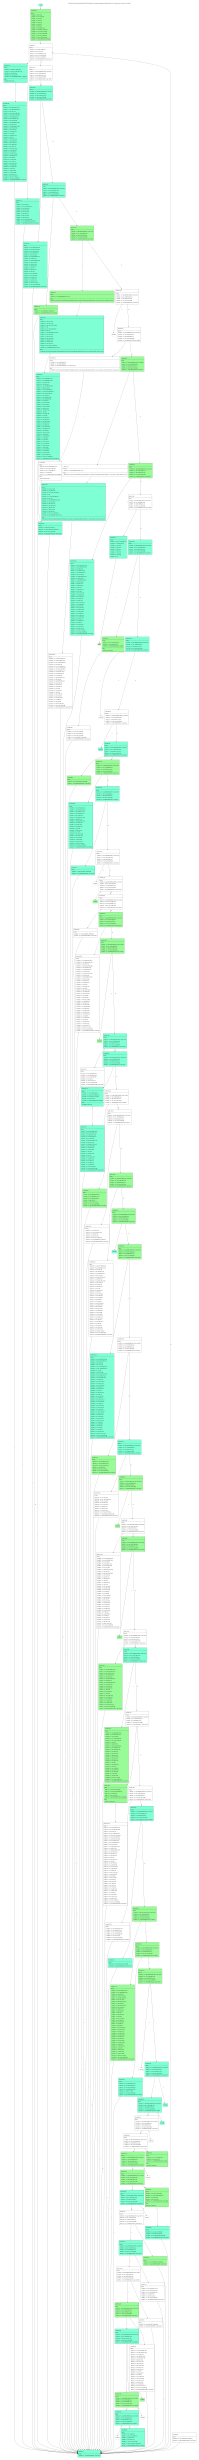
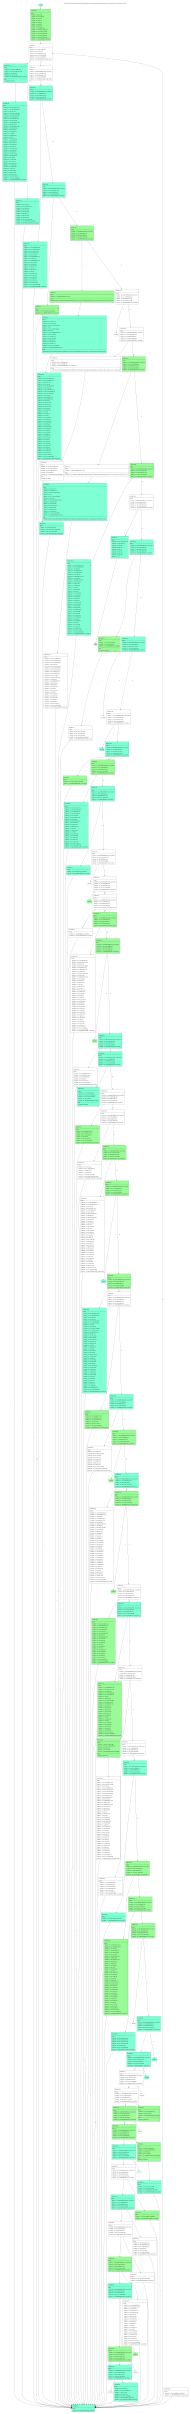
(92, 1149) -> none
(133, 1526) -> (126, 1481)
